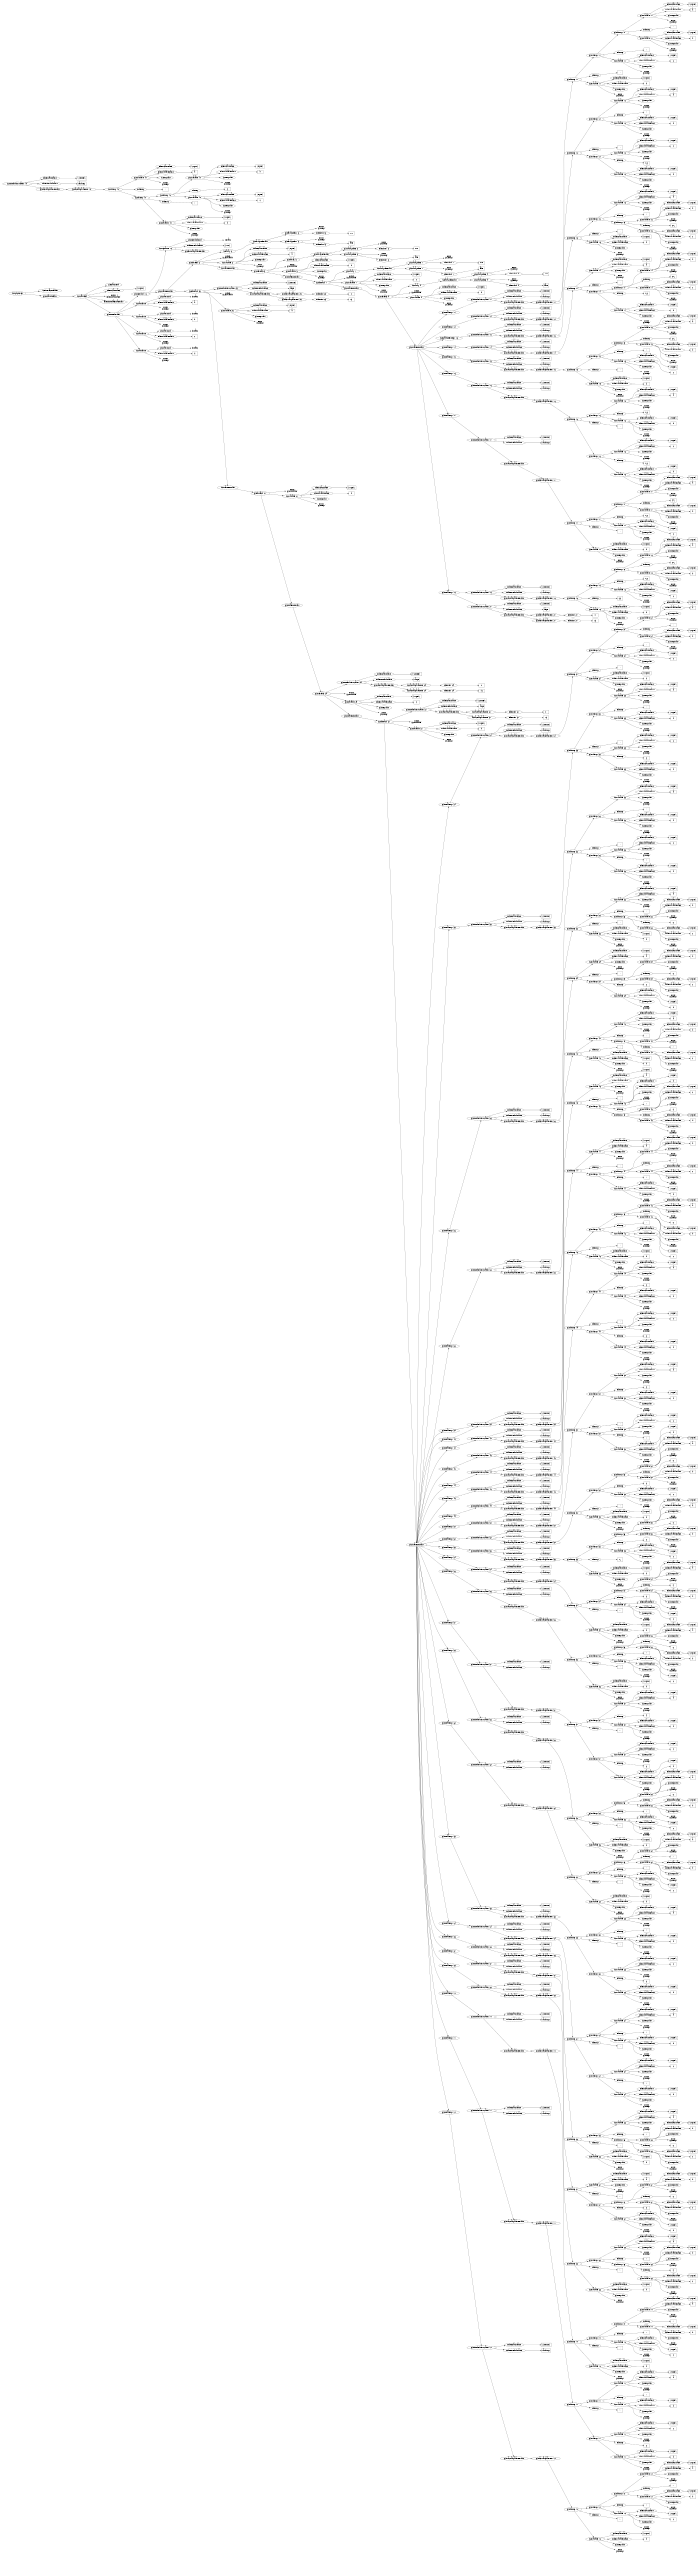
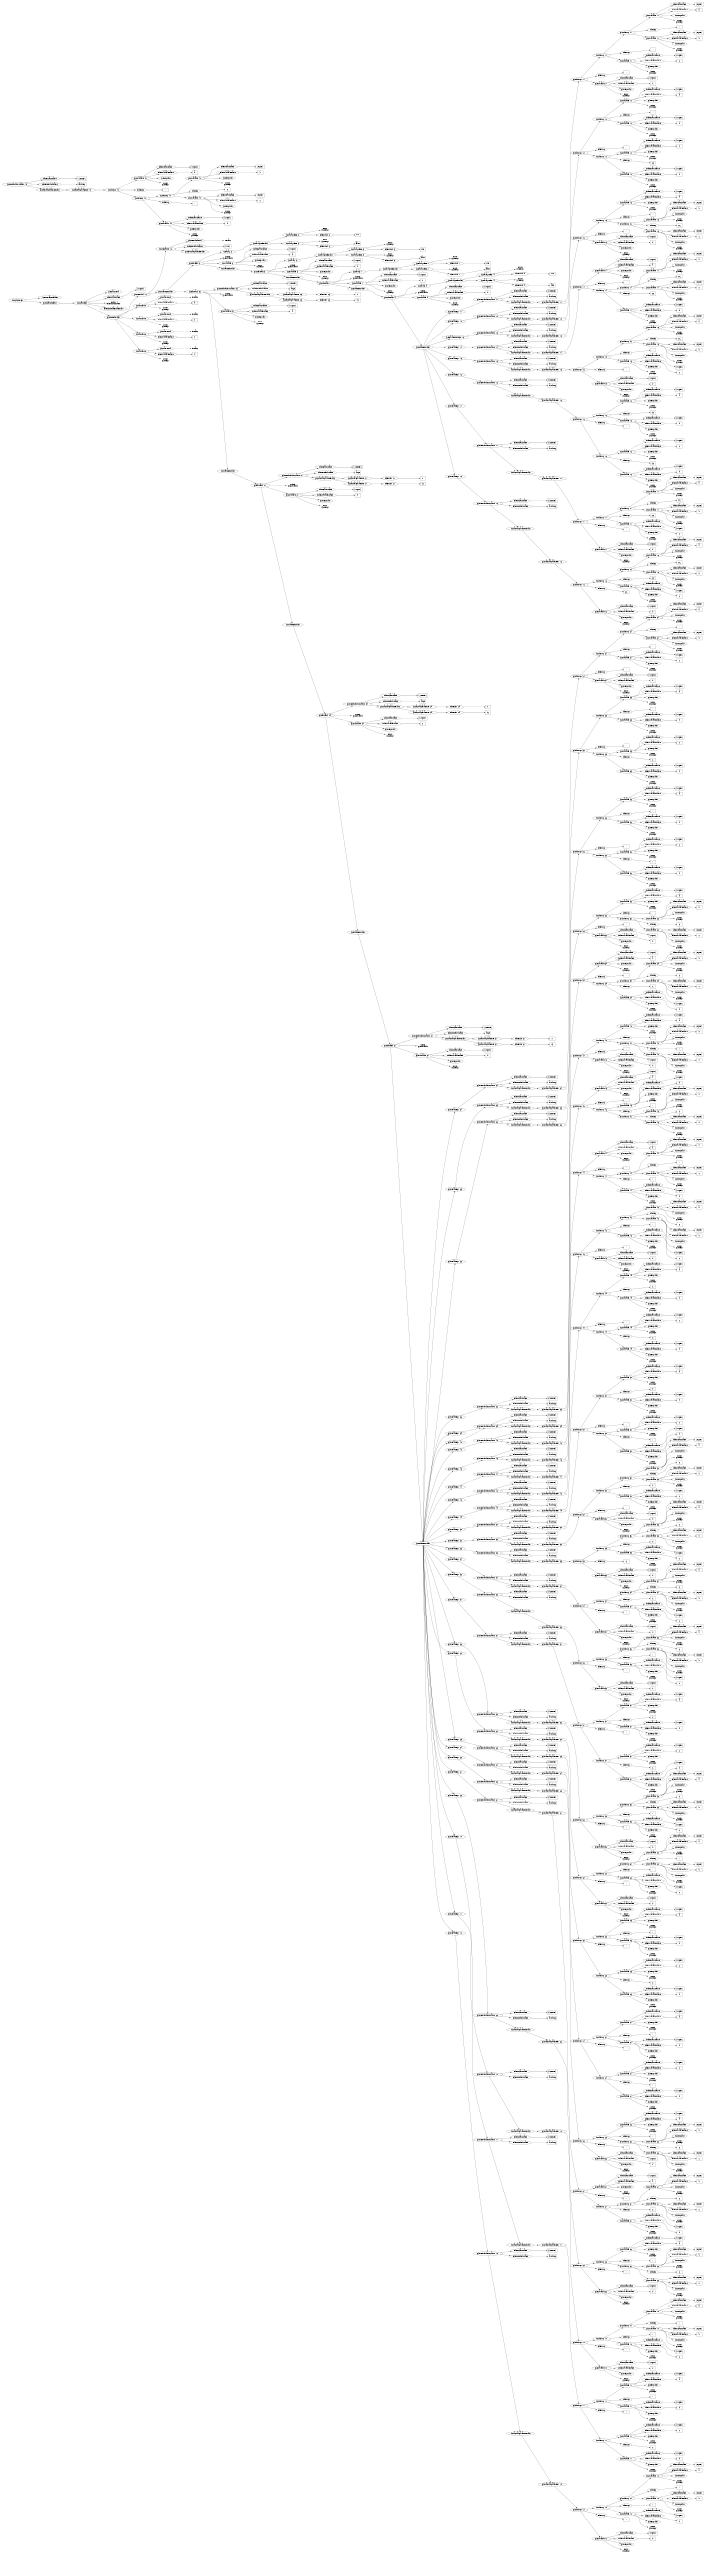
(465, 600) -> (276, 481)
